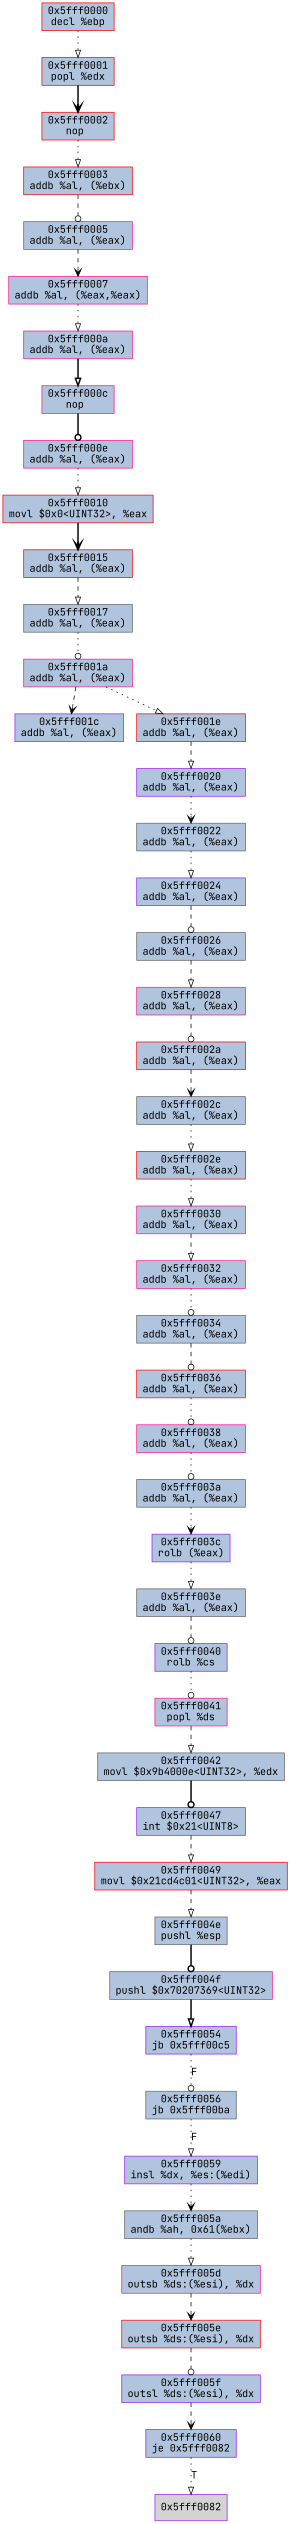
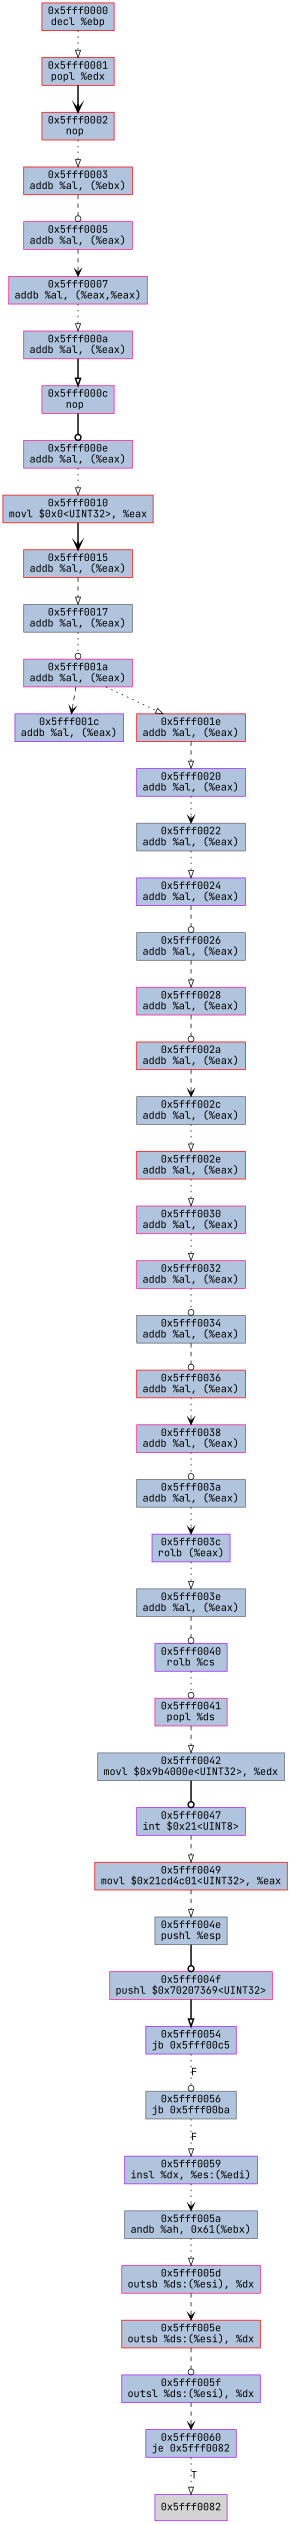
(191, 1244) -> (191, 1244)
(191, 1408) -> (191, 1408)
